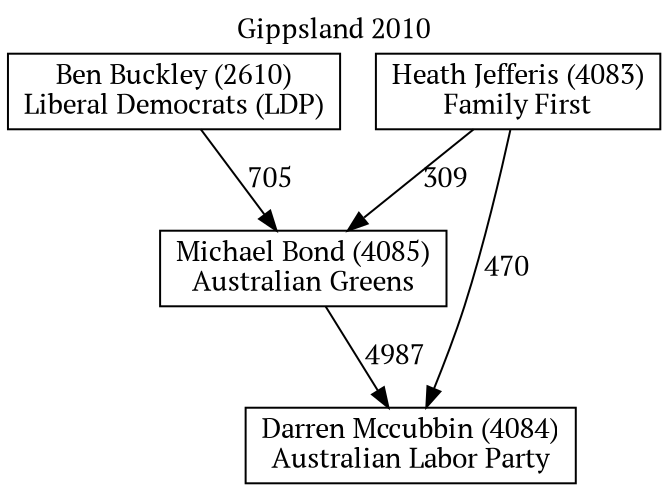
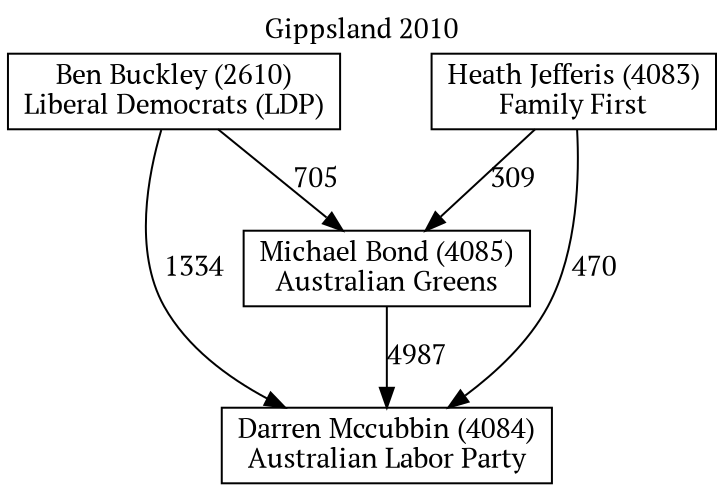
none -> (156, 288)
